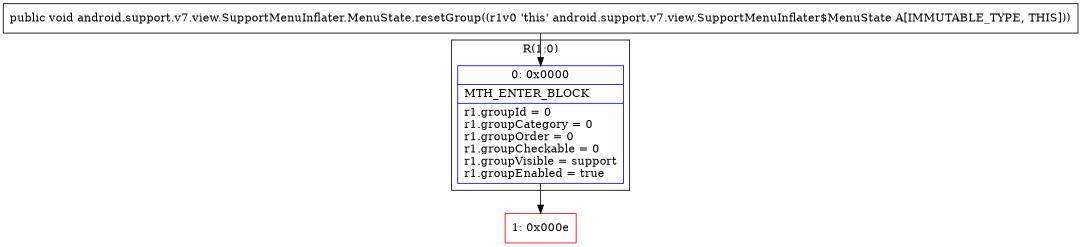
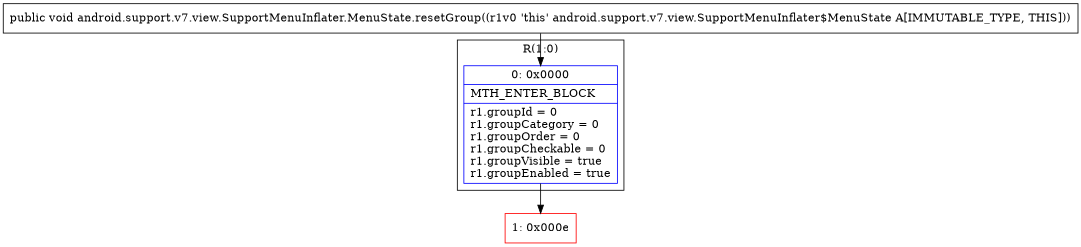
(541, 161) -> (537, 161)
